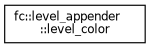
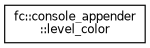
(75, 24) -> (75, 24)
